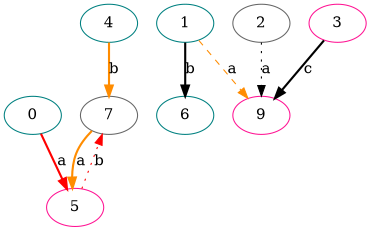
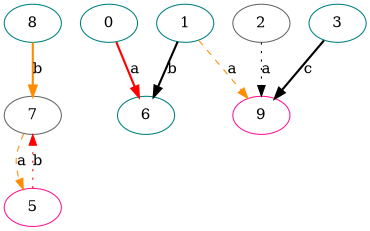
(109, 23) -> (33, 23)
(338, 23) -> (338, 23)
(77, 152) -> (17, 156)
(52, 157) -> (126, 65)
